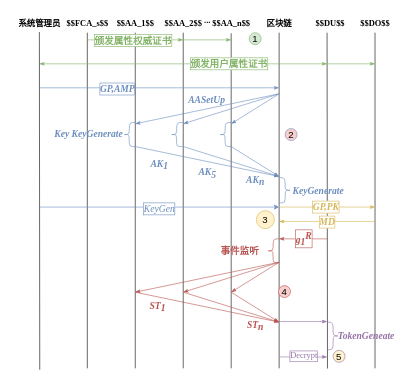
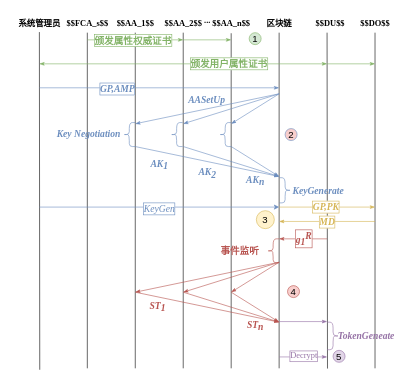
(89, 134) -> (89, 134)
(208, 173) -> (208, 173)
(285, 292) -> (294, 292)
(339, 357) -> (339, 357)
